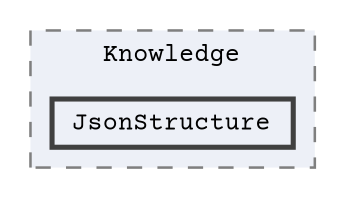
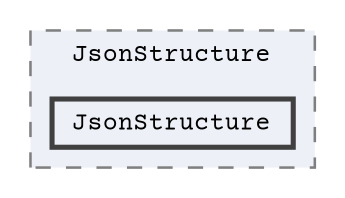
(173, 55) -> (173, 55)
